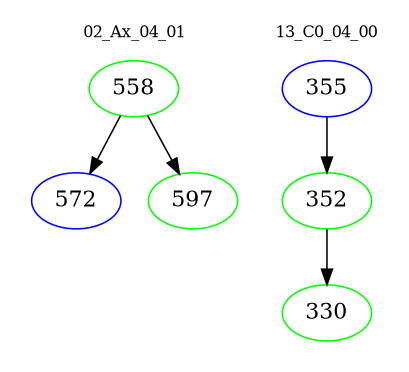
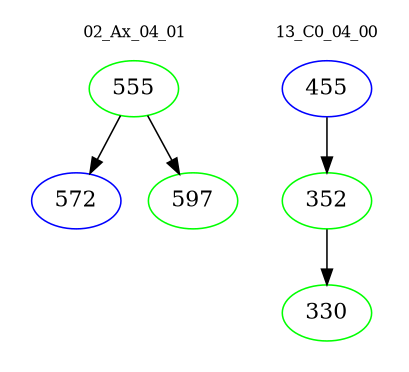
(134, 89) -> (134, 89)
(327, 89) -> (327, 89)
